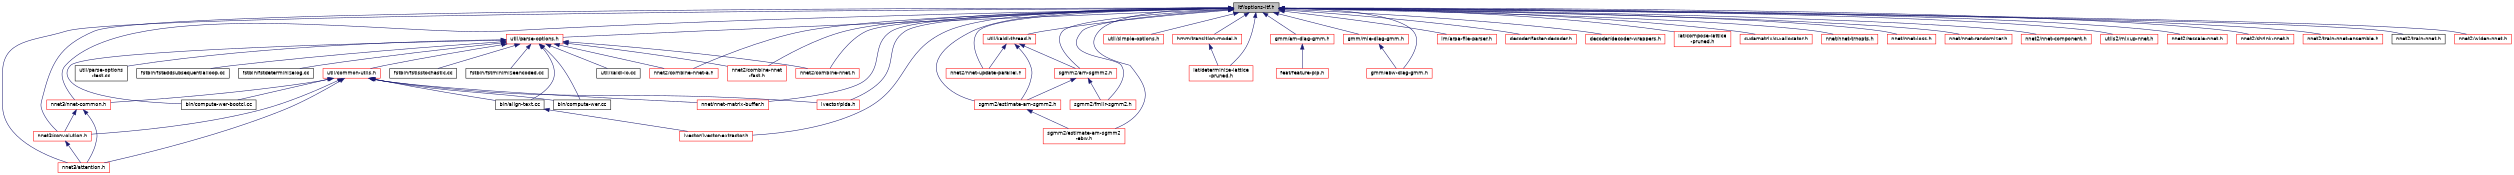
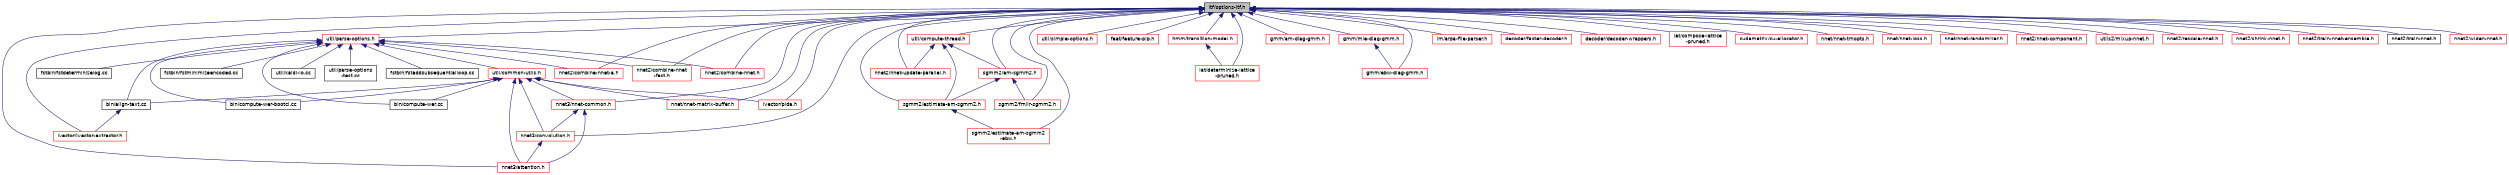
(1009, 39) -> (938, 39)
(1302, 59) -> (1177, 24)
(423, 73) -> none
